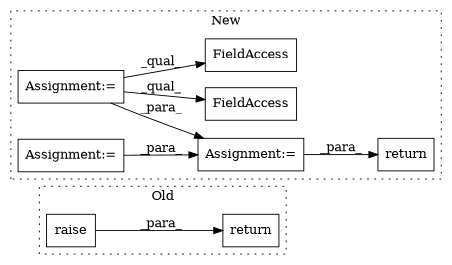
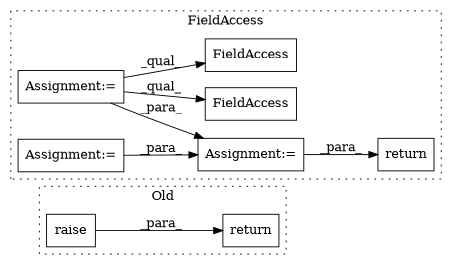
(226, 21) -> (226, 21)
